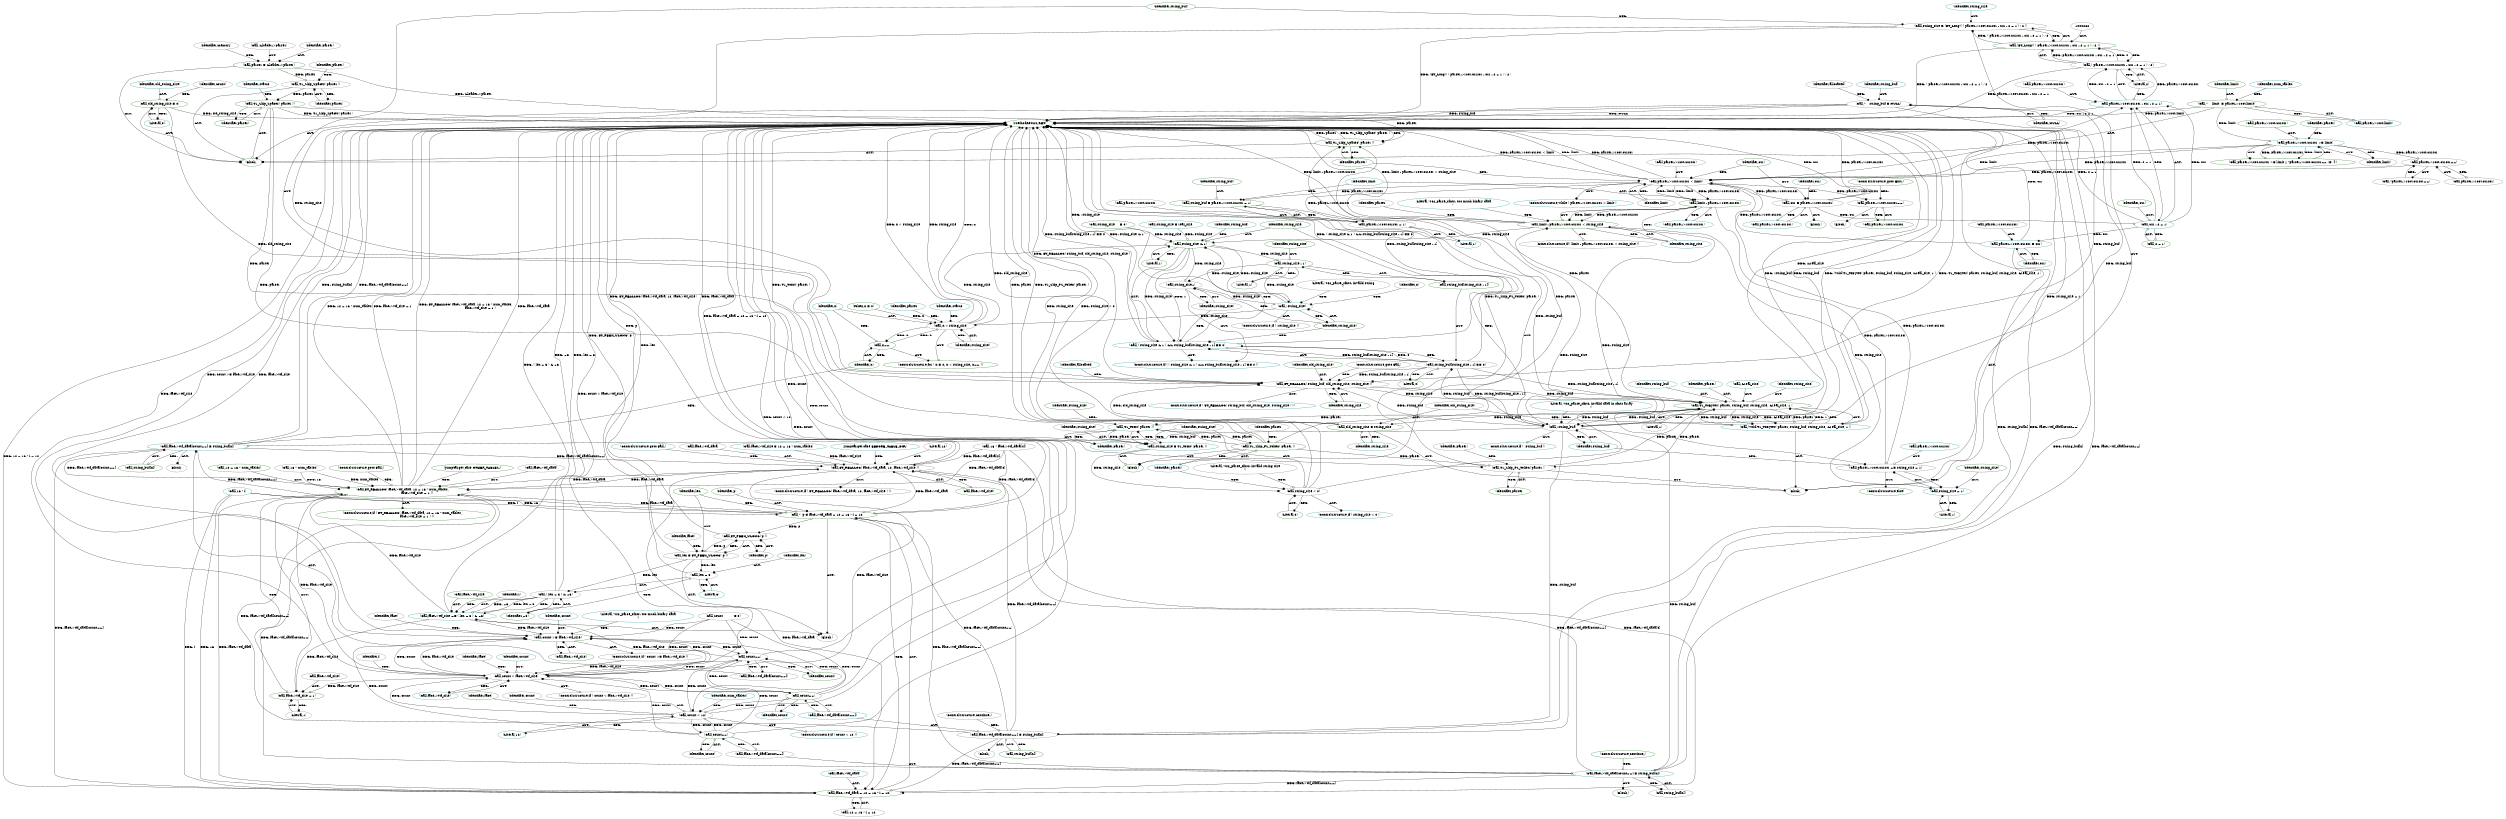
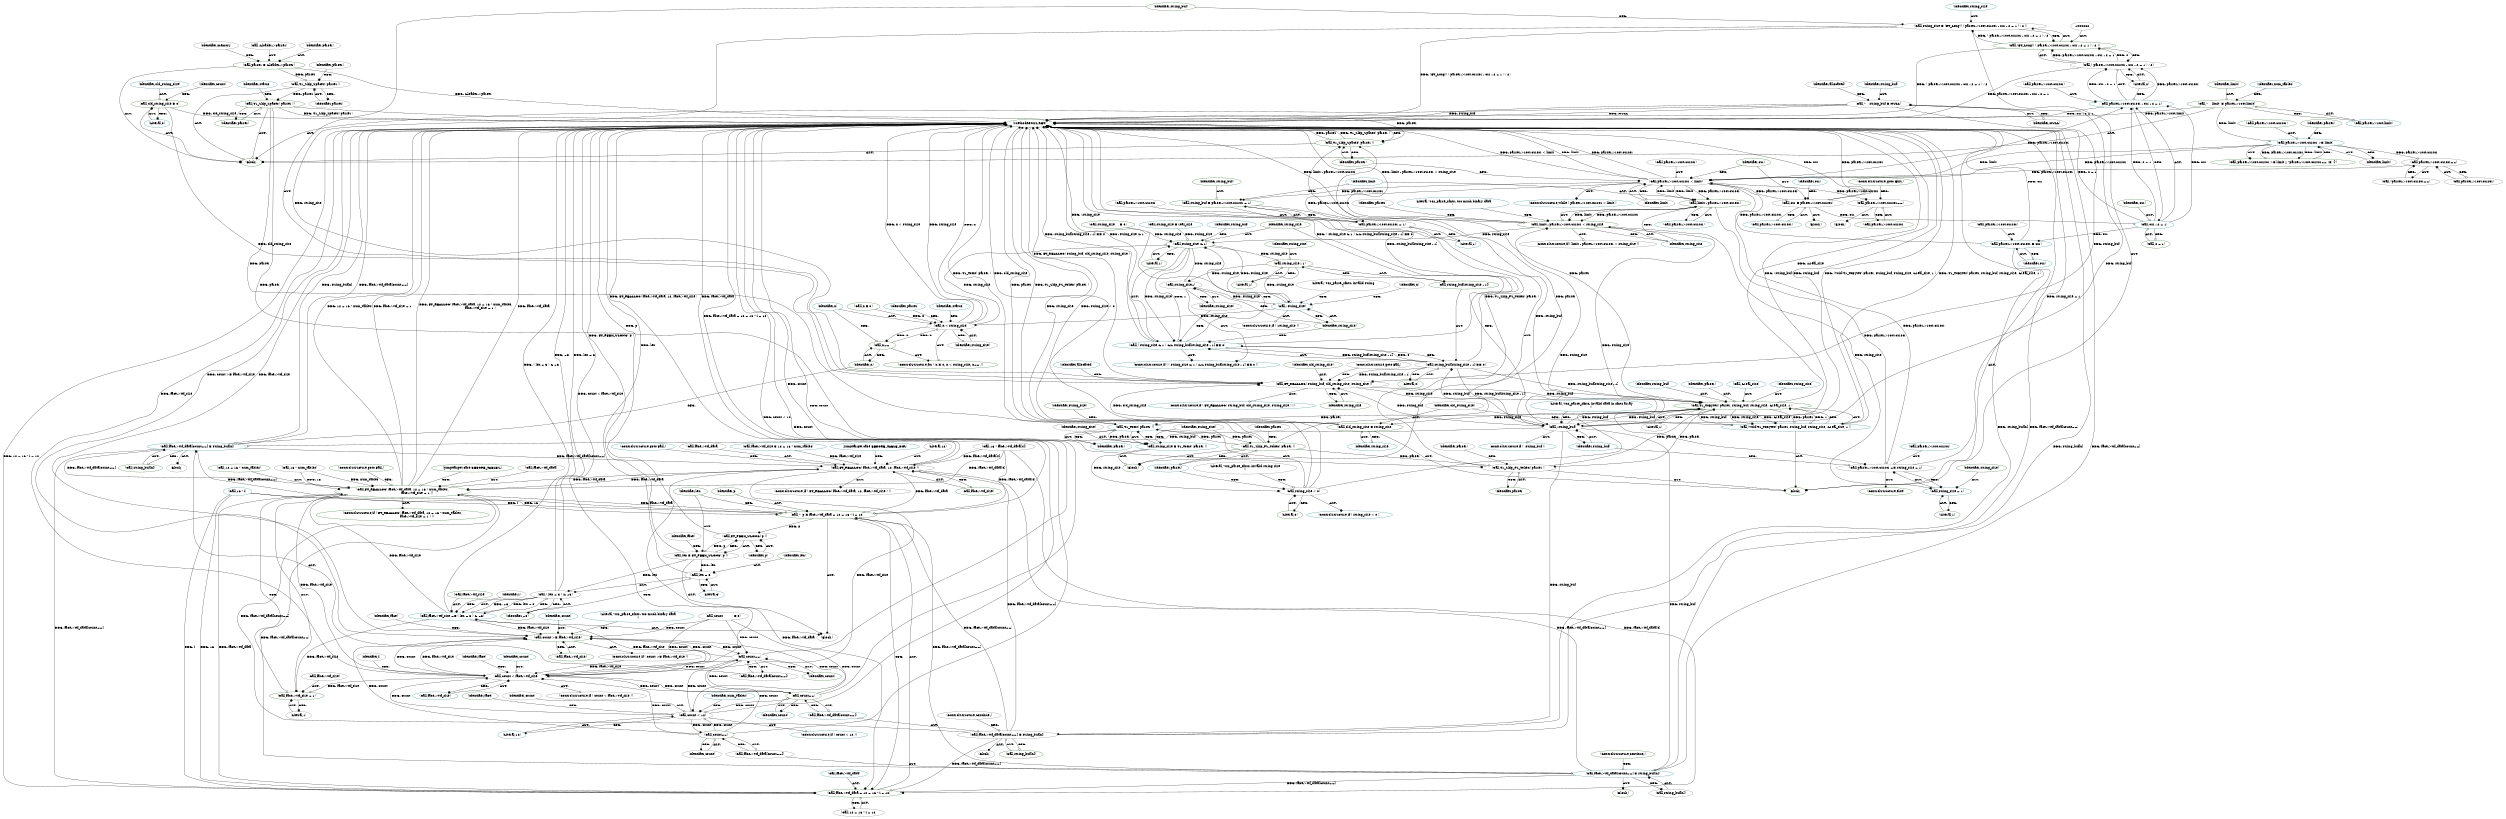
(863, 306) -> (863, 306)
(794, 317) -> (995, 295)
(473, 468) -> (473, 468)
